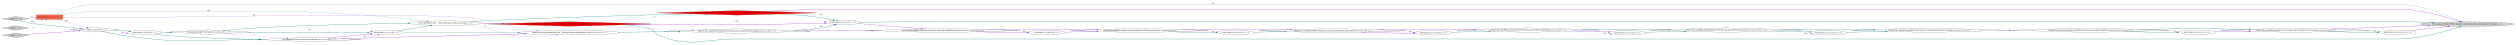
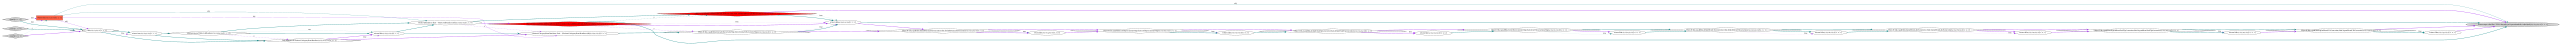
(50, 29) -> (50, 30)
none -> (2033, 33)
